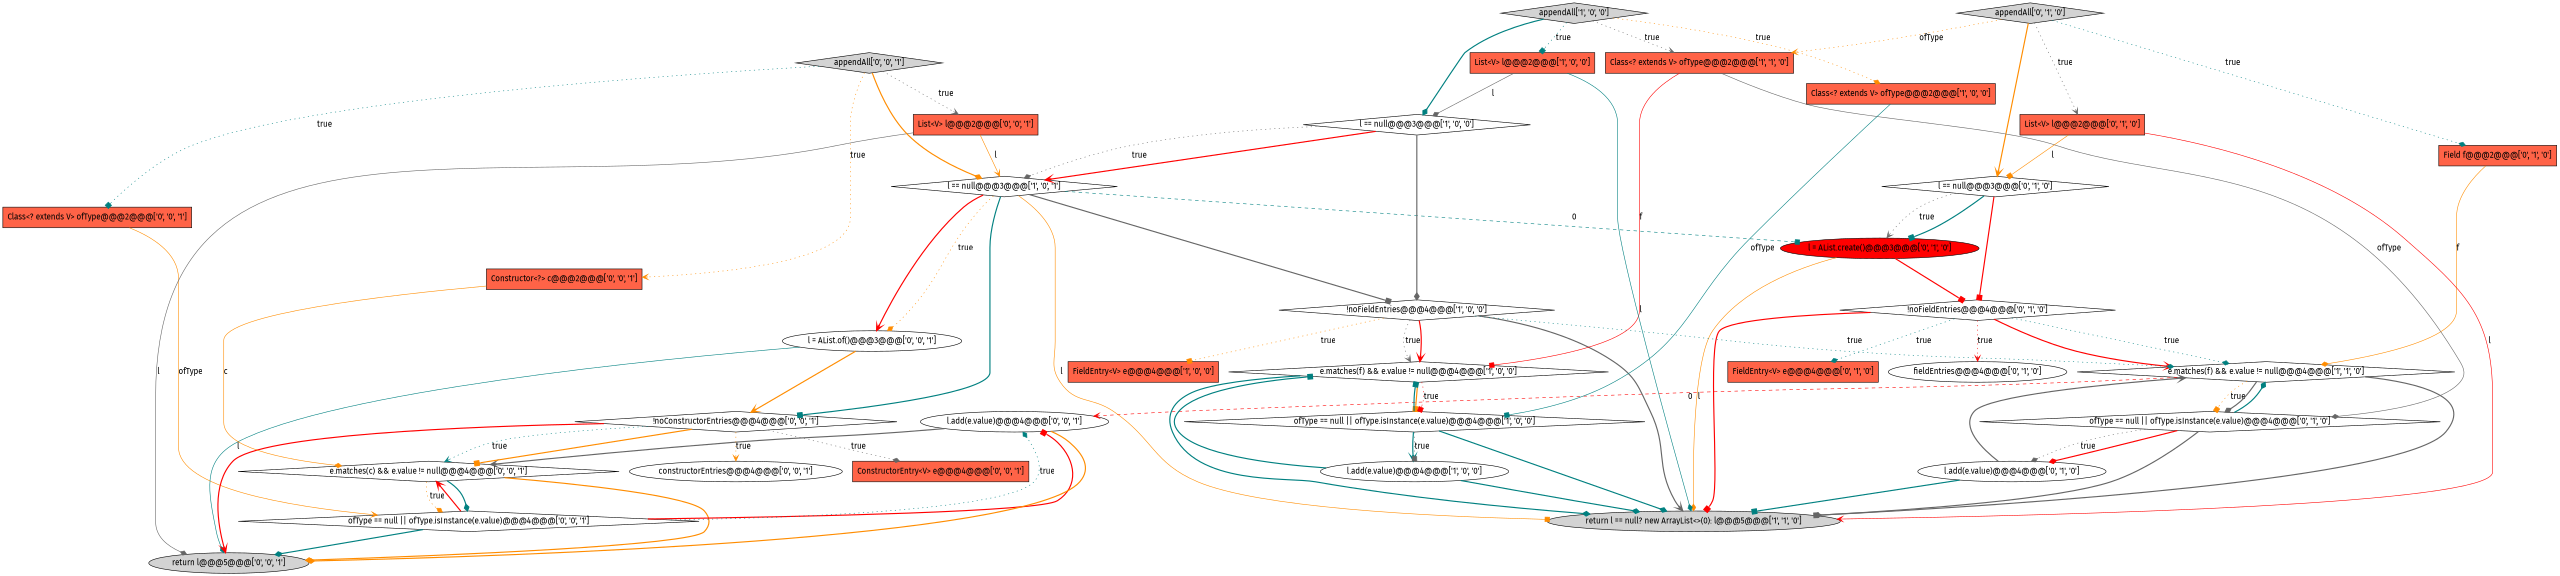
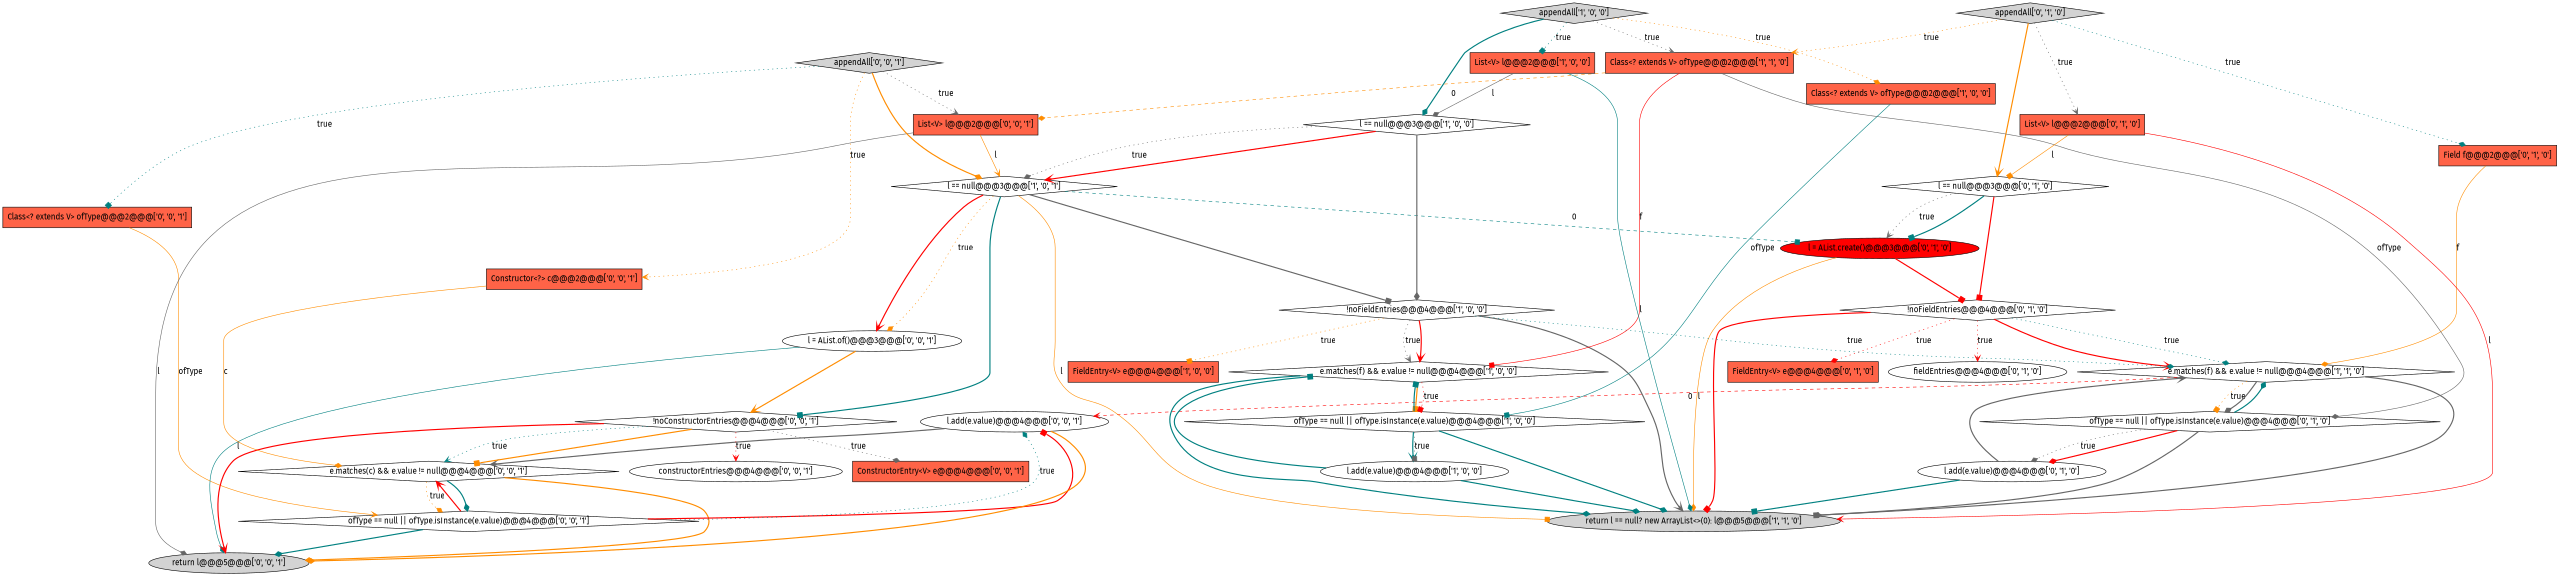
(1932, 38) -> (1932, 38)
none -> (1325, 94)
(1896, 339) -> (1896, 339)
(736, 446) -> (736, 446)
